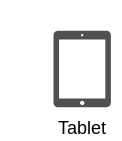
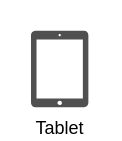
(82, 69) -> (59, 69)
